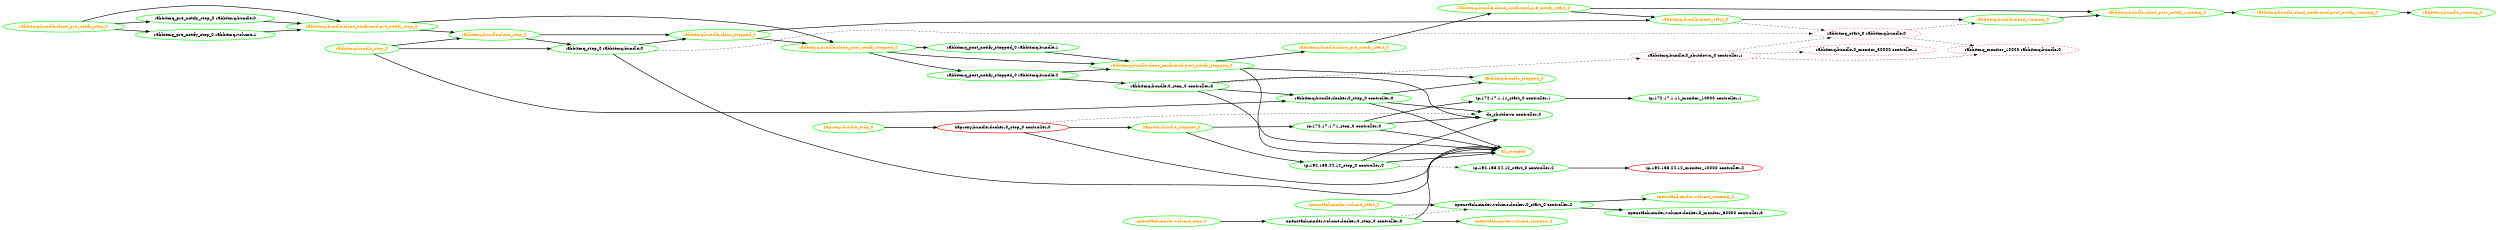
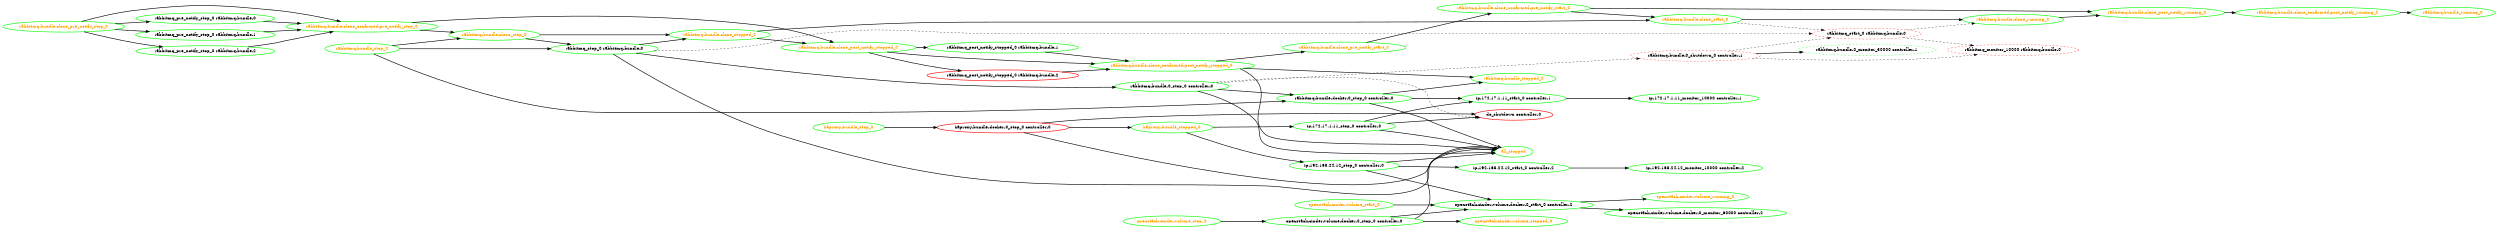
(205, 35) -> (205, 35)
(1867, 50) -> (1867, 50)
none -> (205, 51)
(1778, 53) -> (1778, 53)
(1003, 75) -> (1003, 75)
(1351, 78) -> (1351, 78)
(1090, 81) -> (874, 80)
(1440, 108) -> (1435, 98)
(1268, 114) -> (1268, 114)
(1514, 115) -> (1514, 115)
(1344, 126) -> (1344, 126)
(1428, 141) -> (1421, 183)
(1426, 167) -> (1426, 167)
(1695, 168) -> (1695, 168)
(1427, 213) -> (1427, 213)
(1695, 213) -> (1695, 213)
